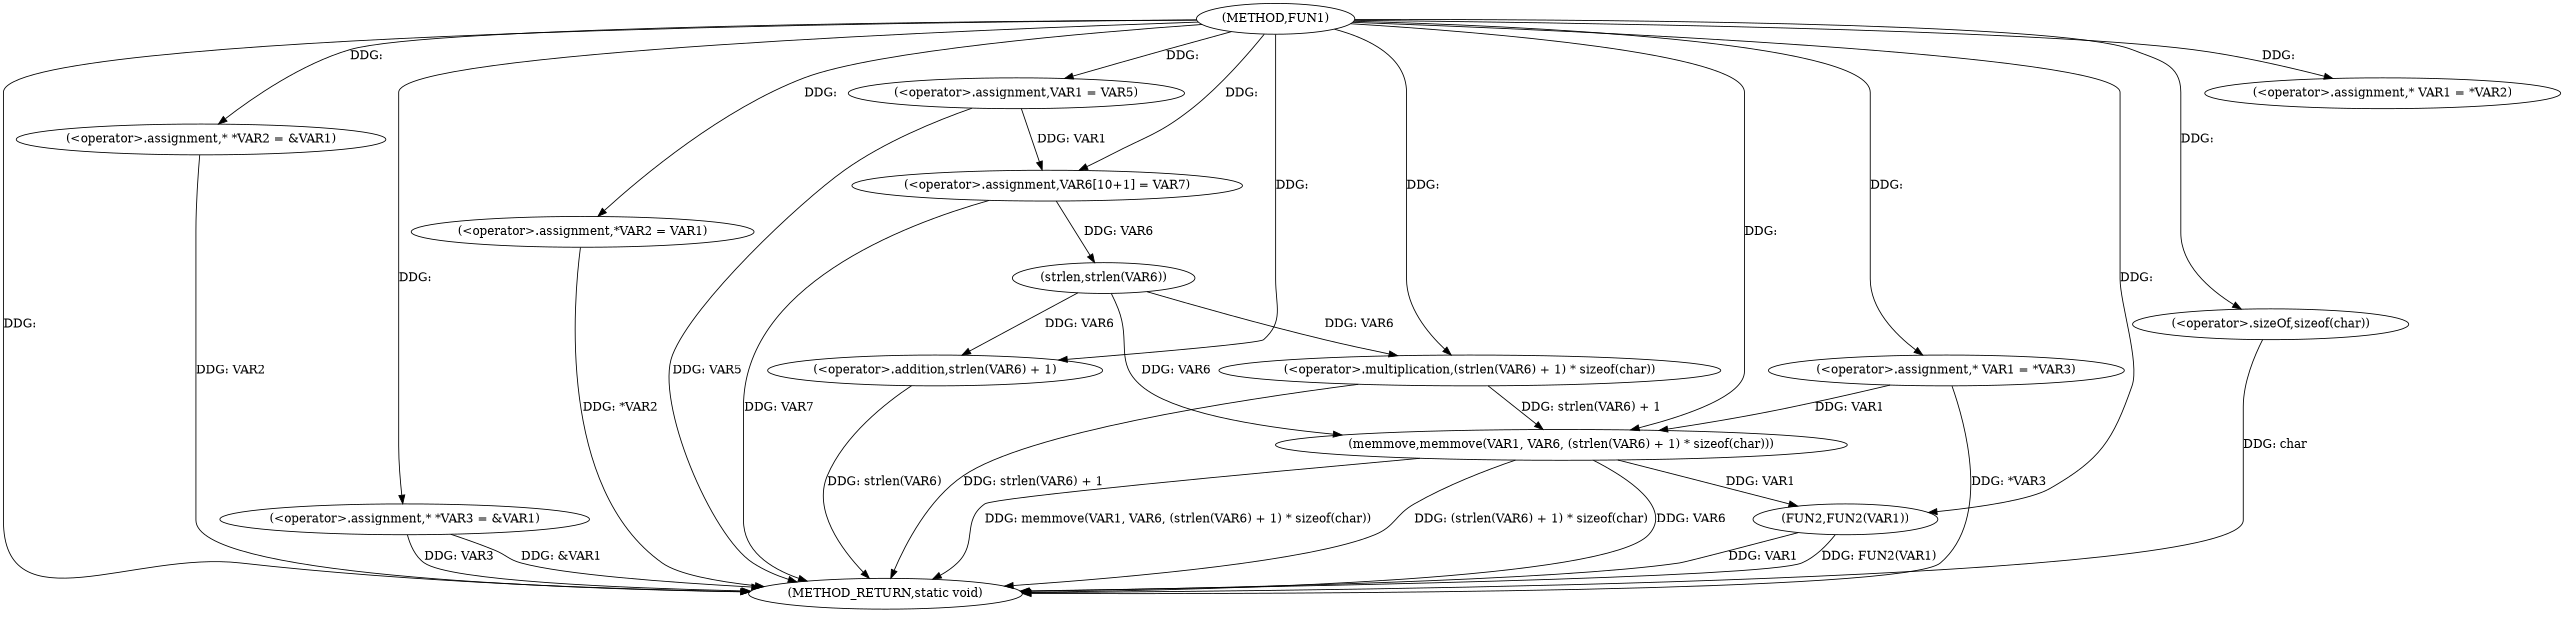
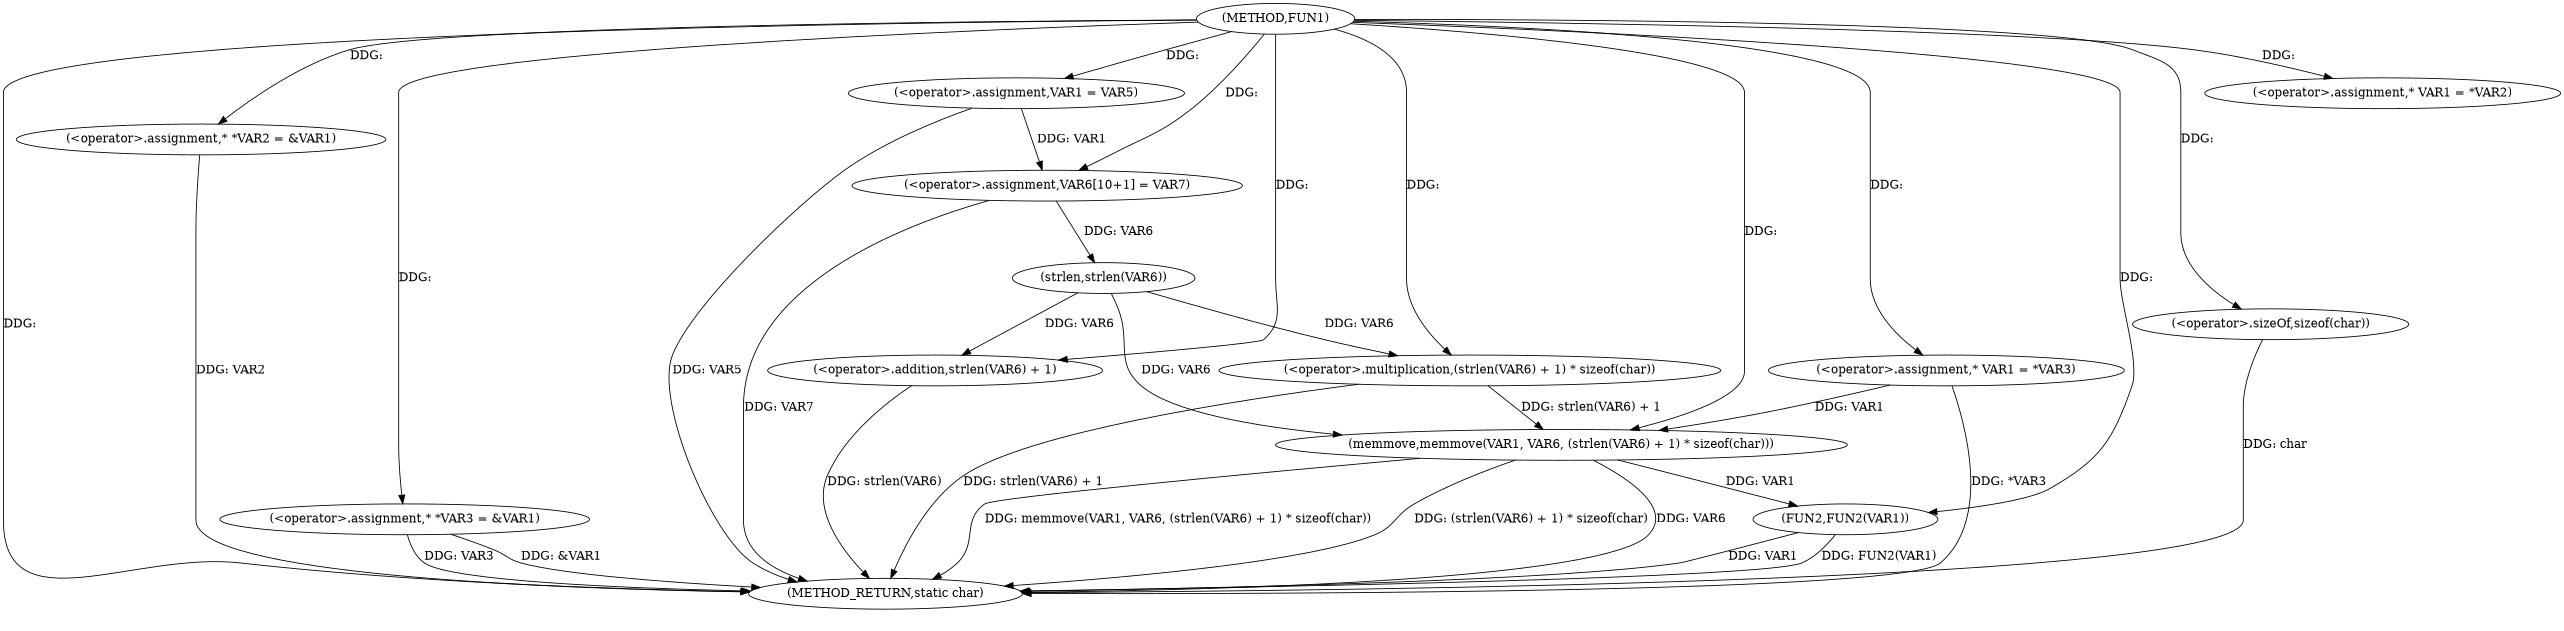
(583, 232) -> none
(886, 594) -> (886, 594)
